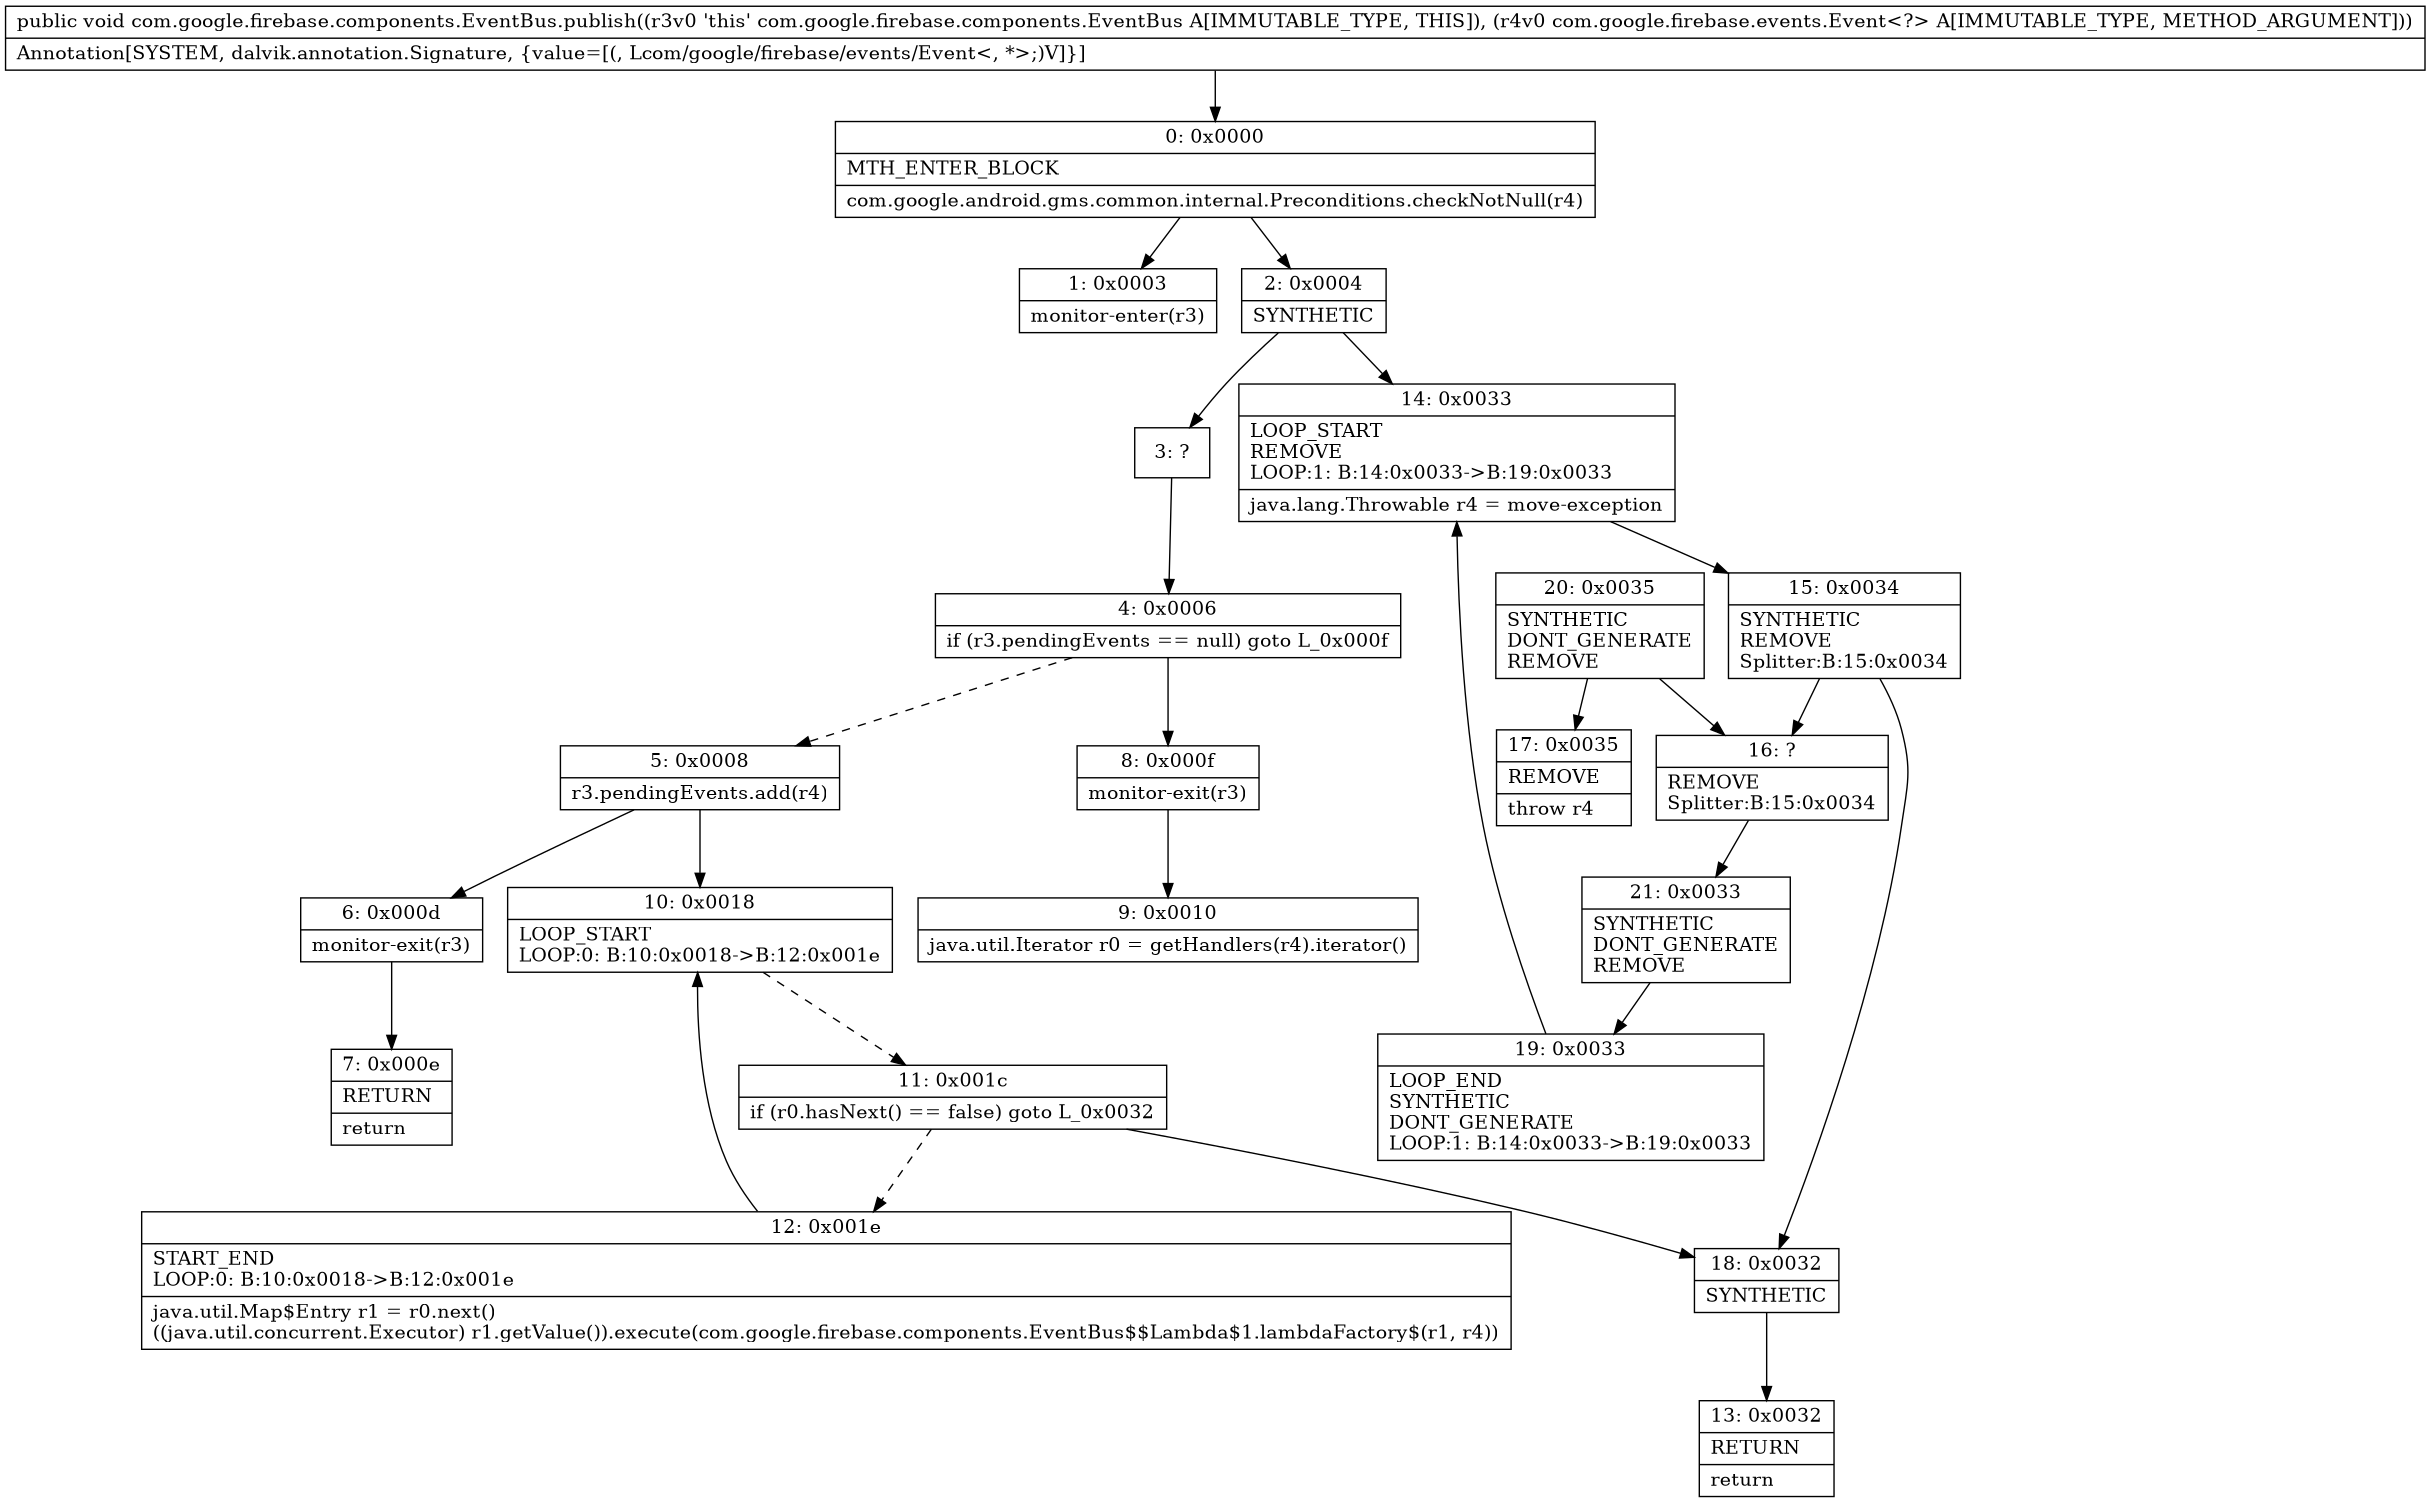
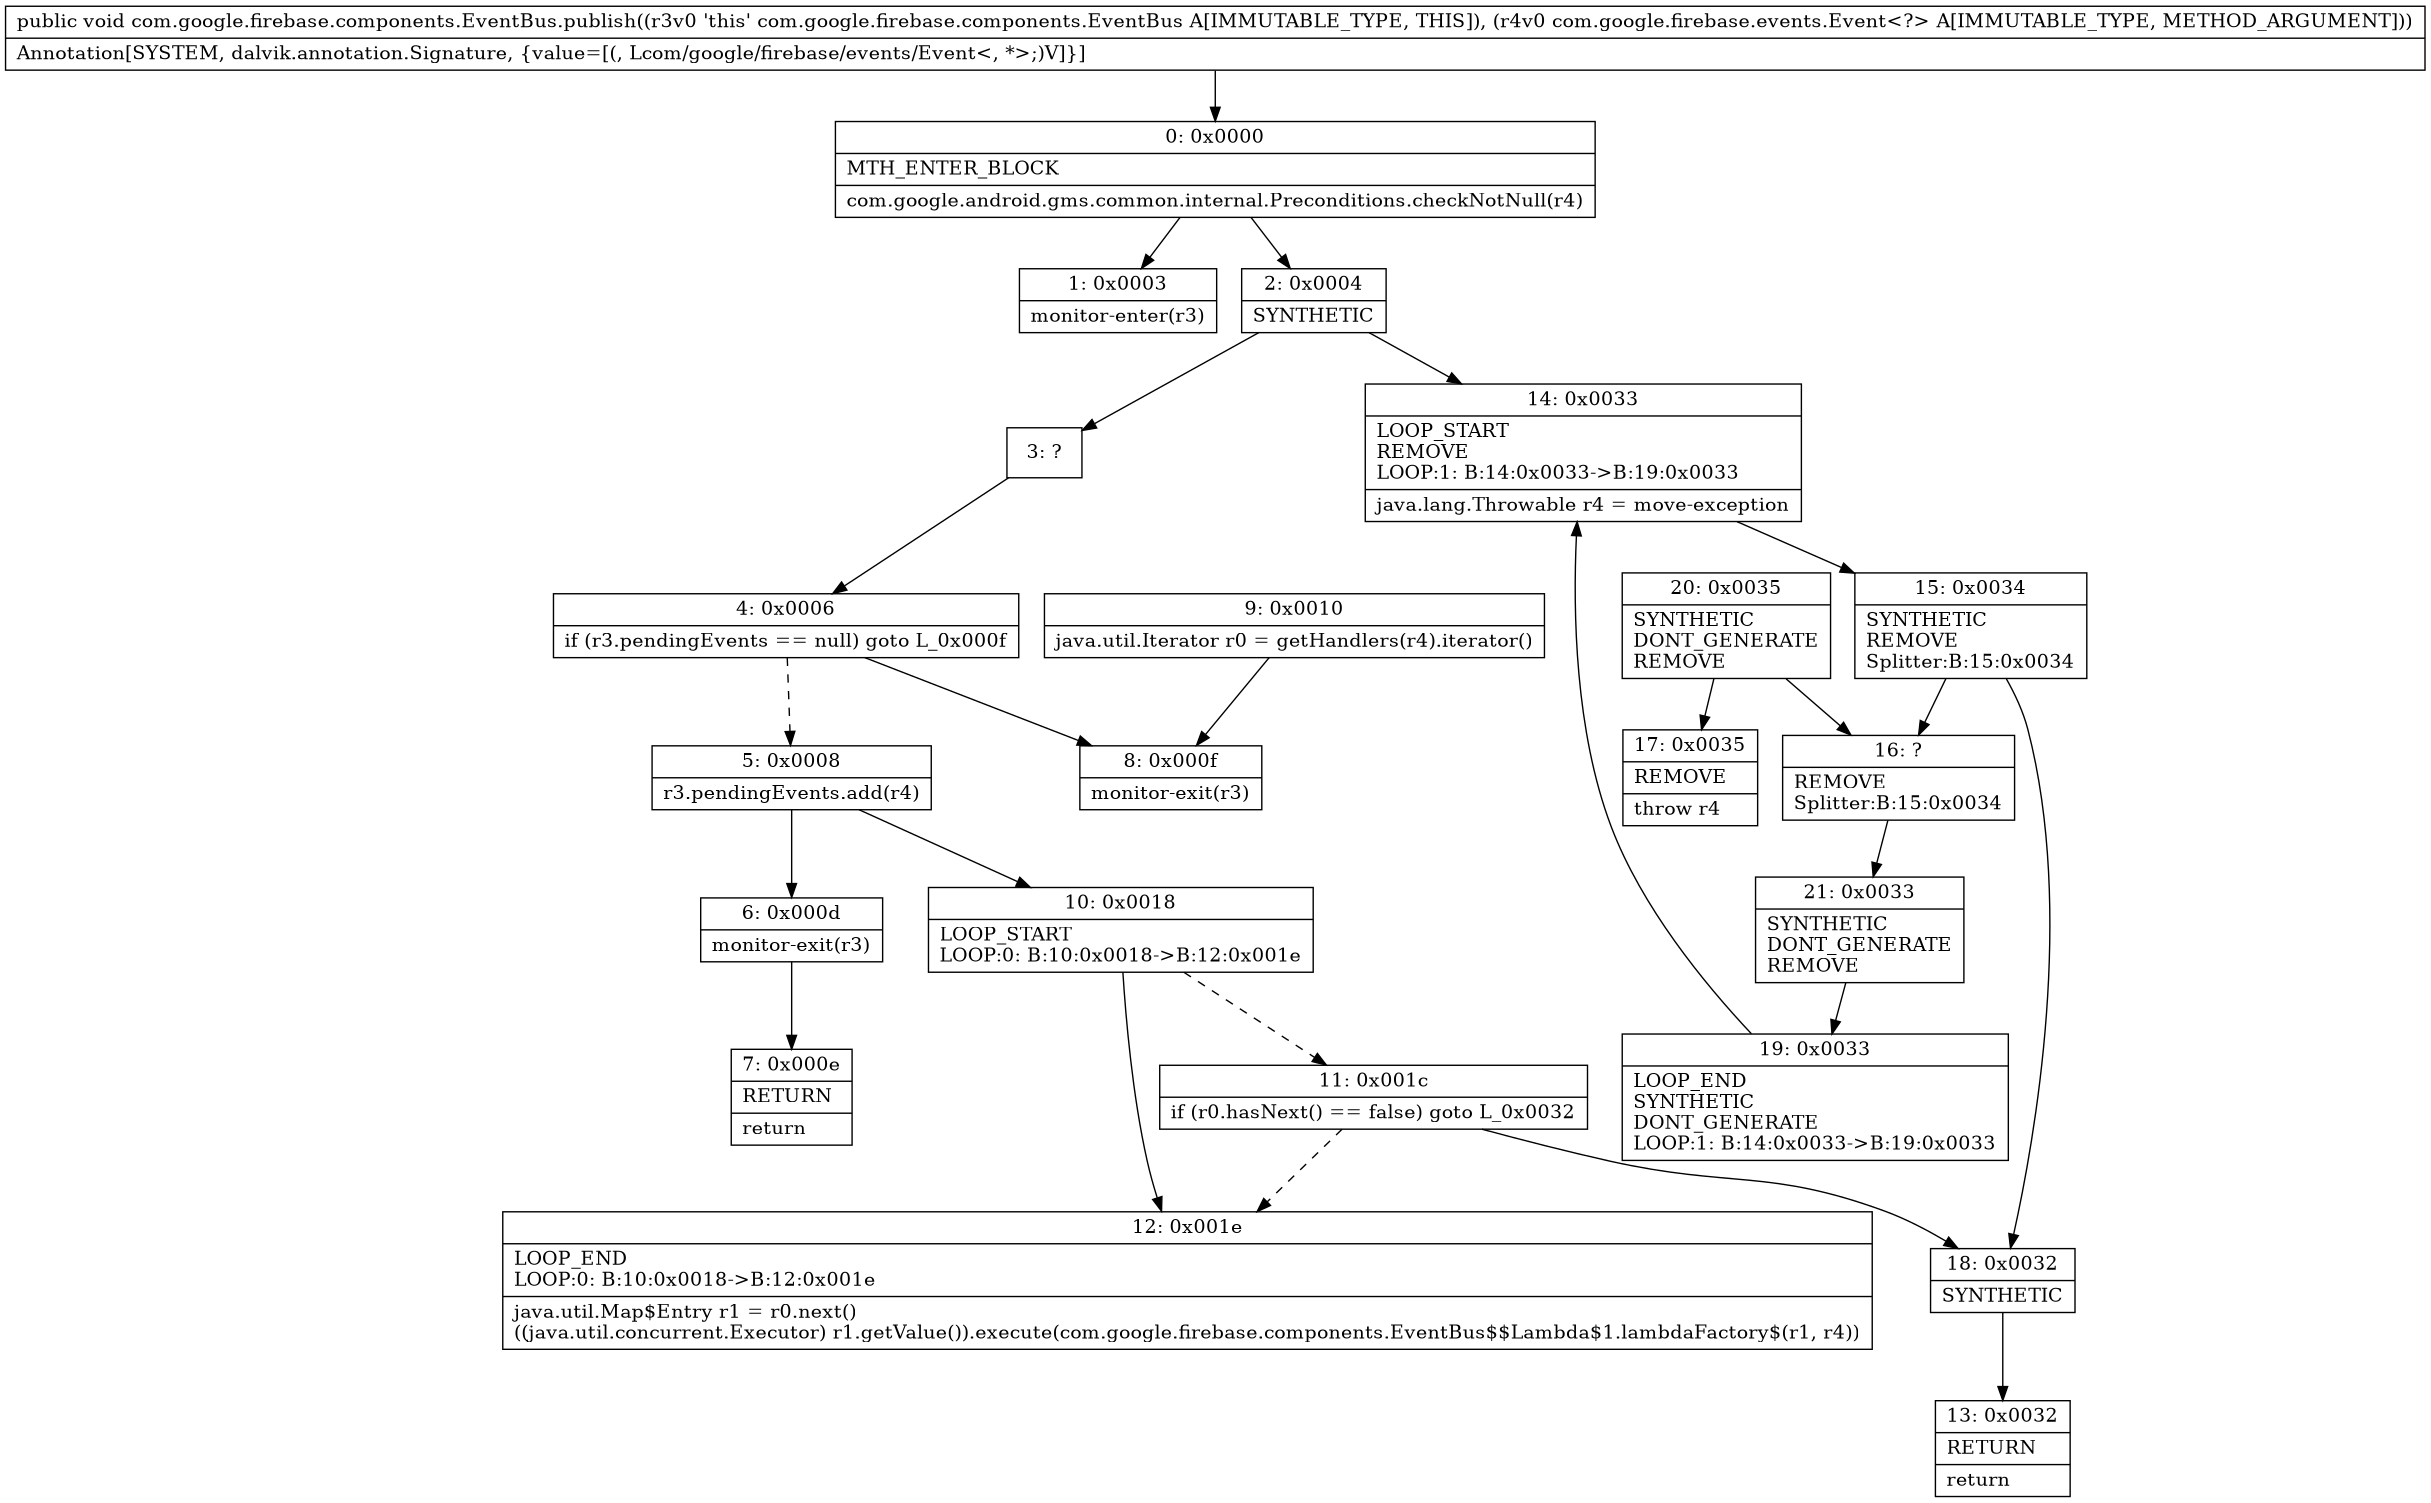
(1168, 847) -> (1237, 696)
(709, 1105) -> (1134, 1086)
(214, 1259) -> (571, 1259)
